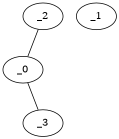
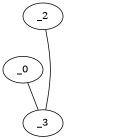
(96, 16) -> none
(33, 43) -> (50, 70)
